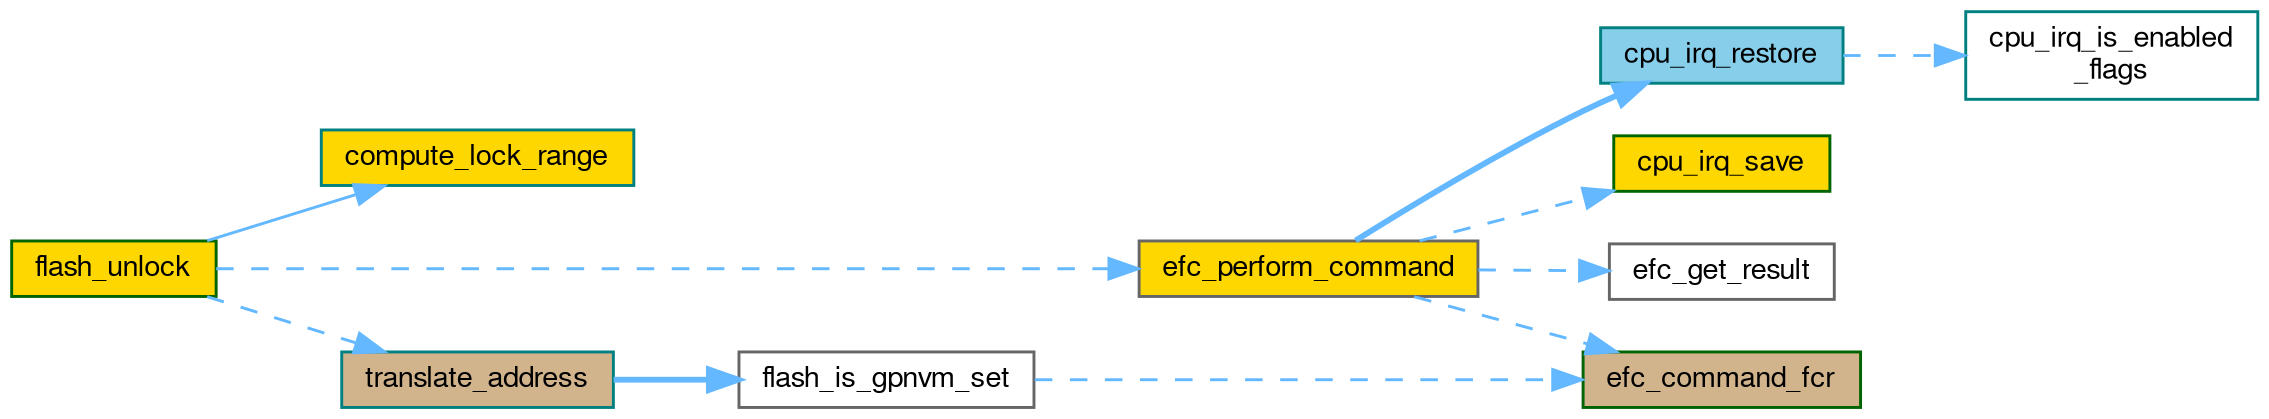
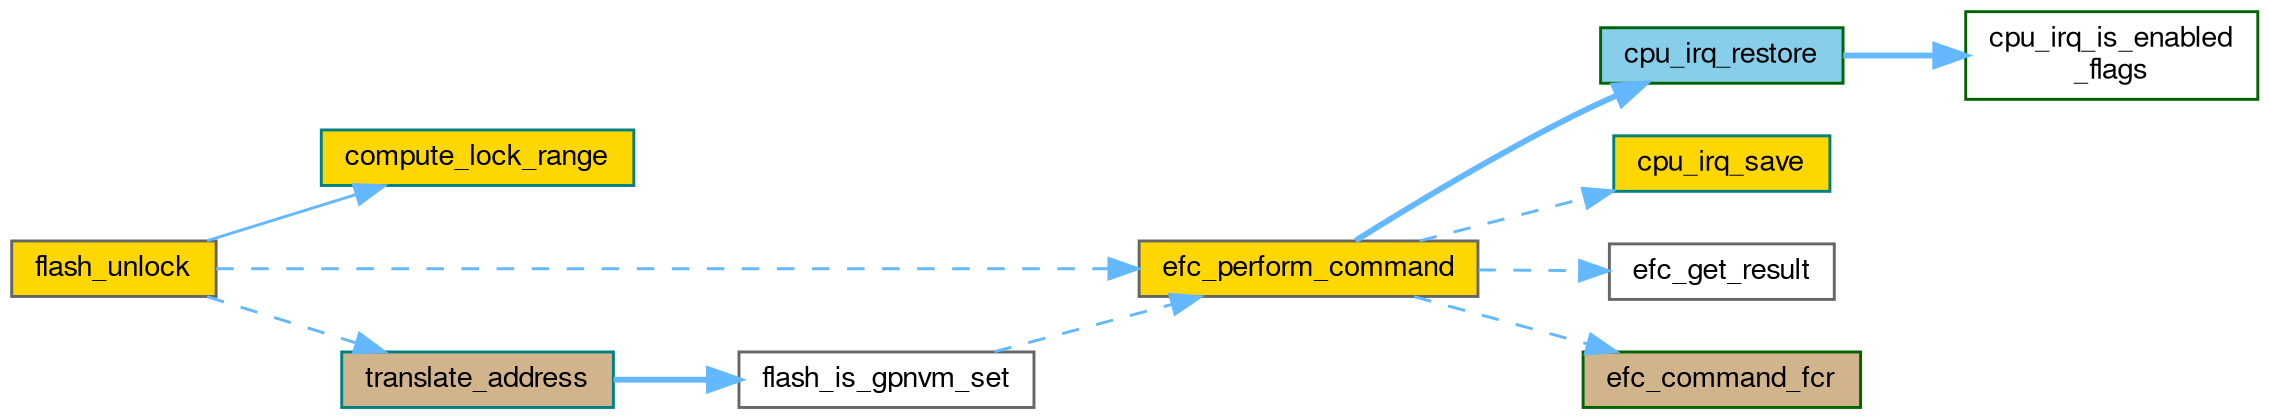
(1722, 55) -> (1722, 55)
(1889, 55) -> (1889, 55)
(2112, 55) -> (2112, 55)
(1722, 164) -> (1722, 164)
(114, 269) -> (114, 269)
(1294, 380) -> (1083, 328)
